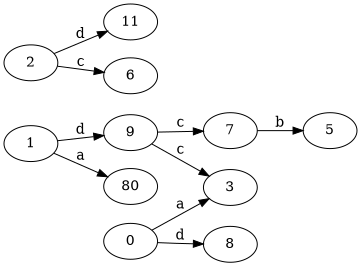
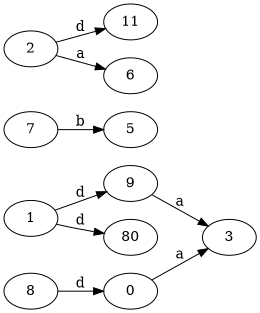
(81, 62) -> (81, 54)
(175, 132) -> none
(180, 150) -> (180, 202)
(81, 156) -> (81, 221)
(175, 243) -> (76, 291)
